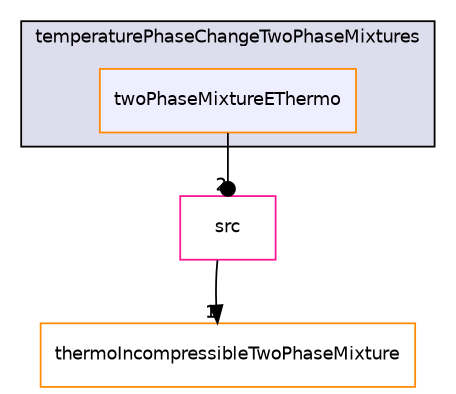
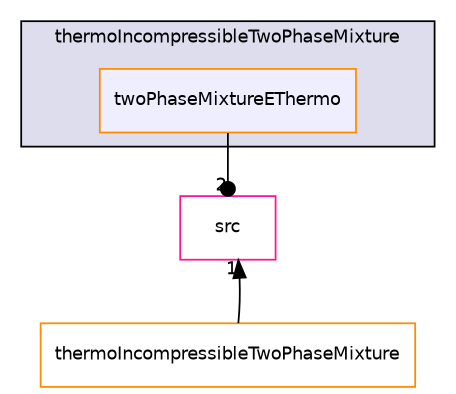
(228, 38) -> (228, 38)
(216, 283) -> (240, 301)
